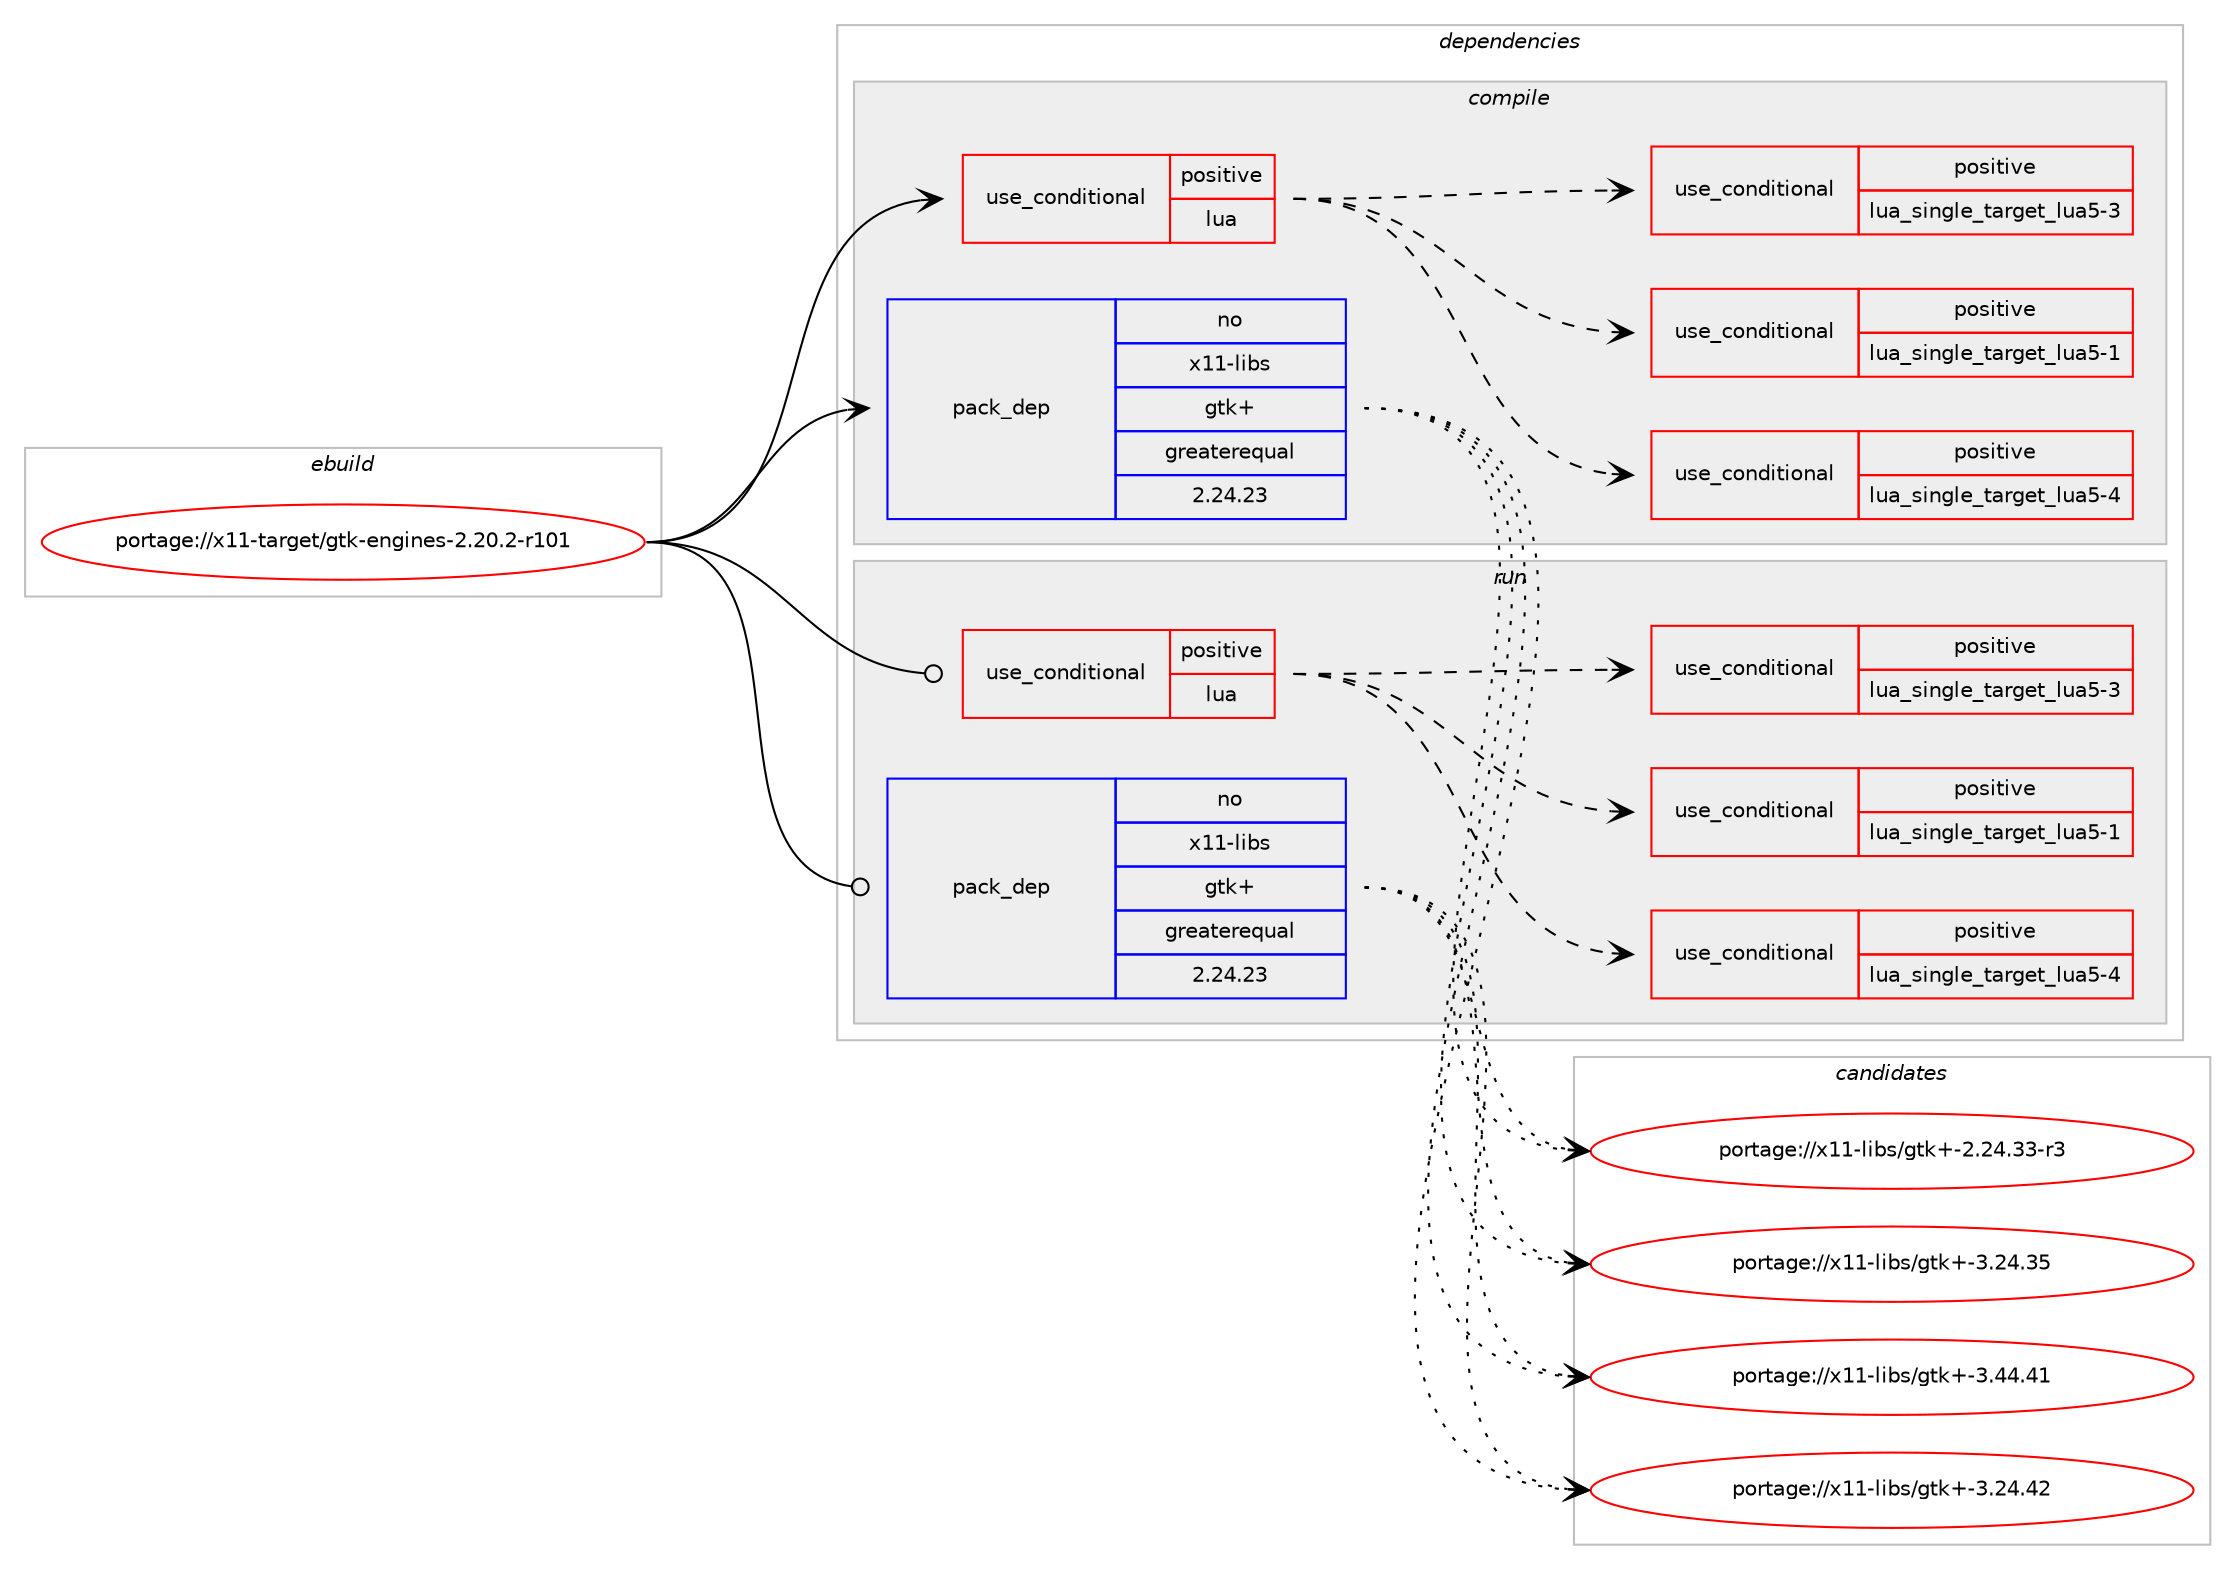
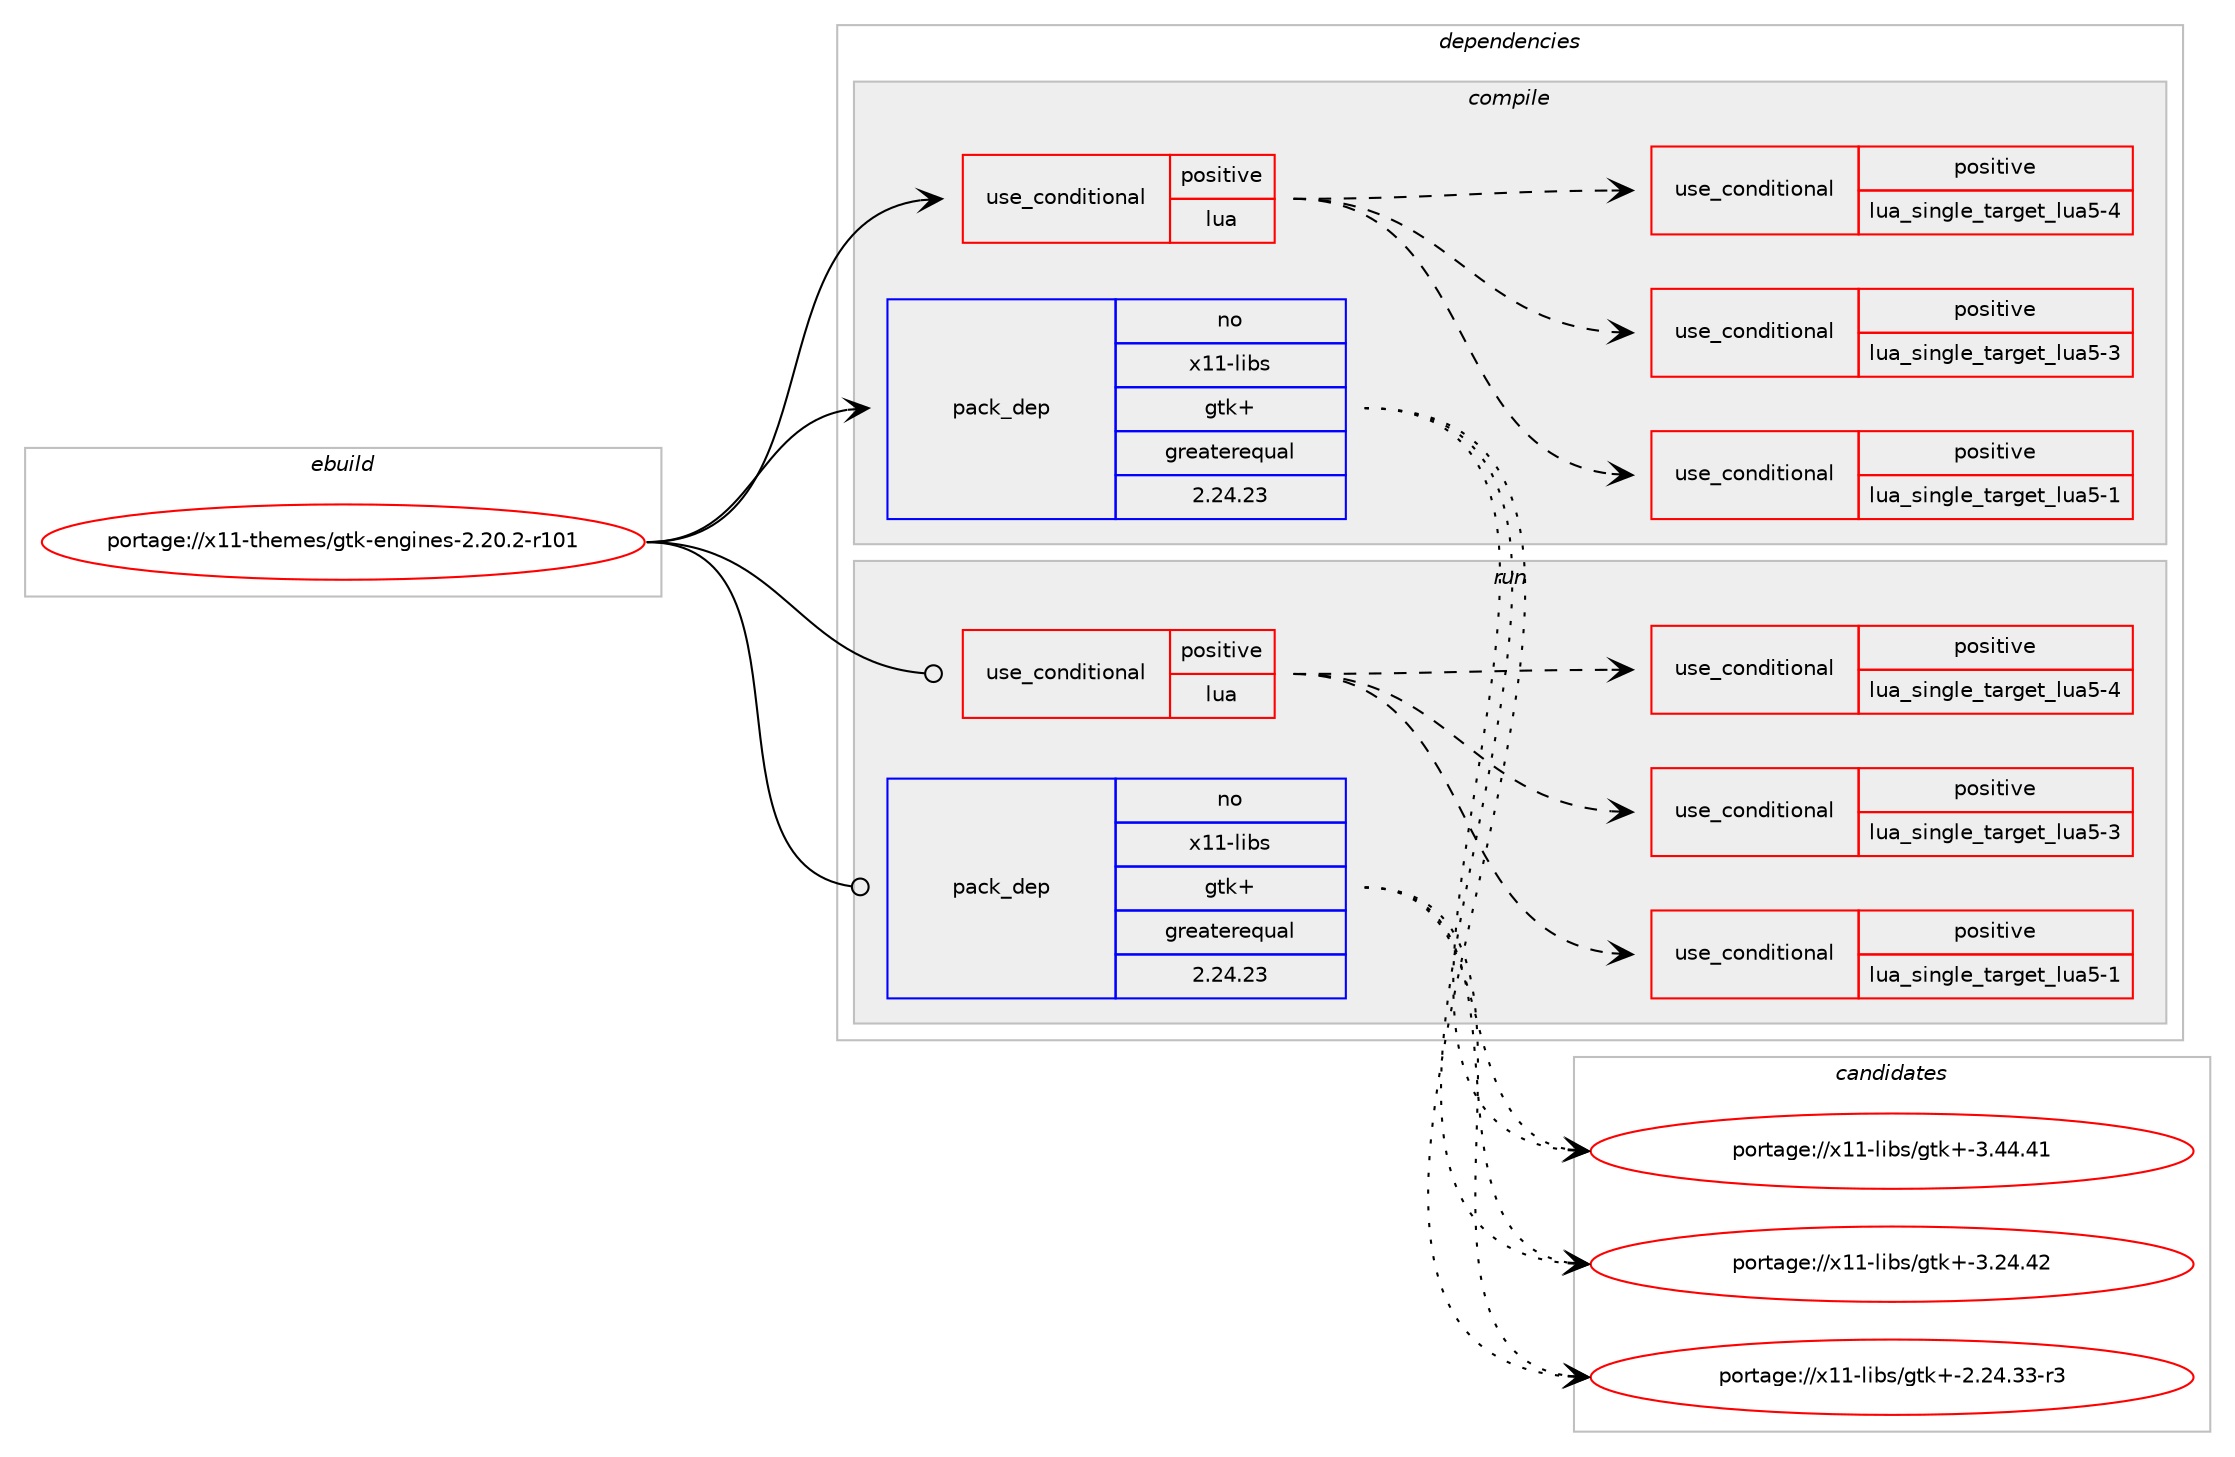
(343, 542) -> (343, 542)
(1892, 1264) -> none
